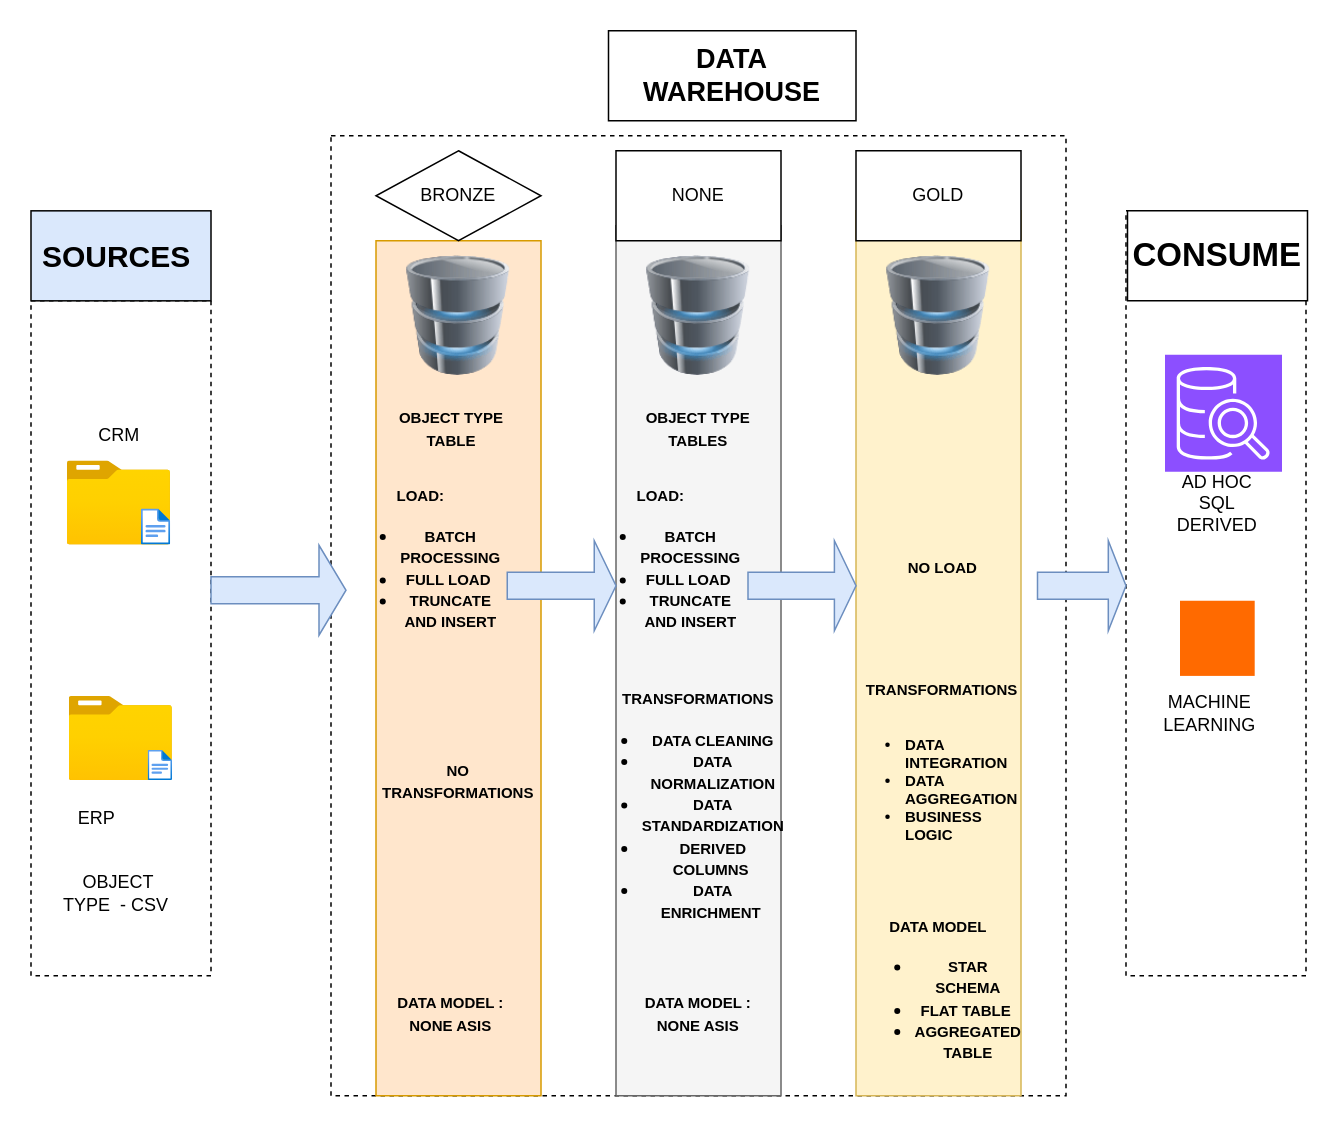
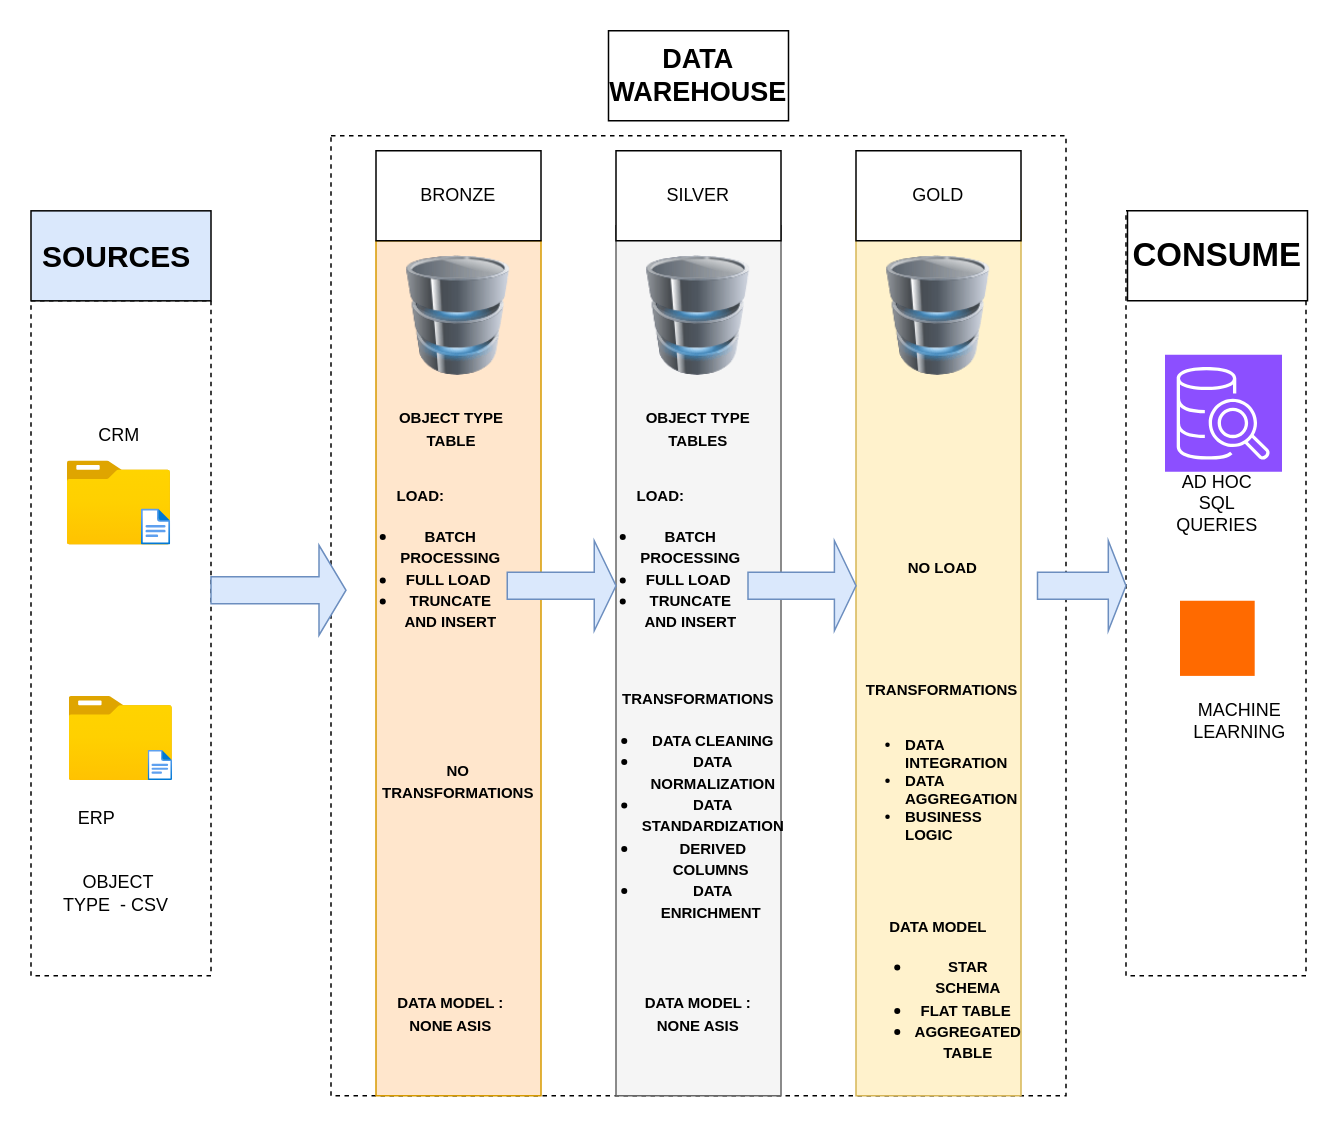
(732, 76) -> (698, 76)
(458, 196) -> (458, 196)
(698, 196) -> (698, 196)
(1217, 503) -> (1217, 503)
(1210, 713) -> (1240, 721)
